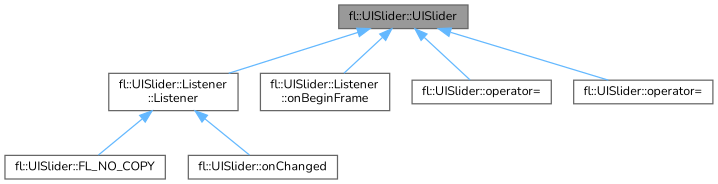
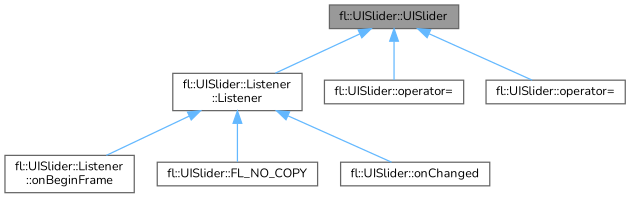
(363, 55) -> (148, 136)
